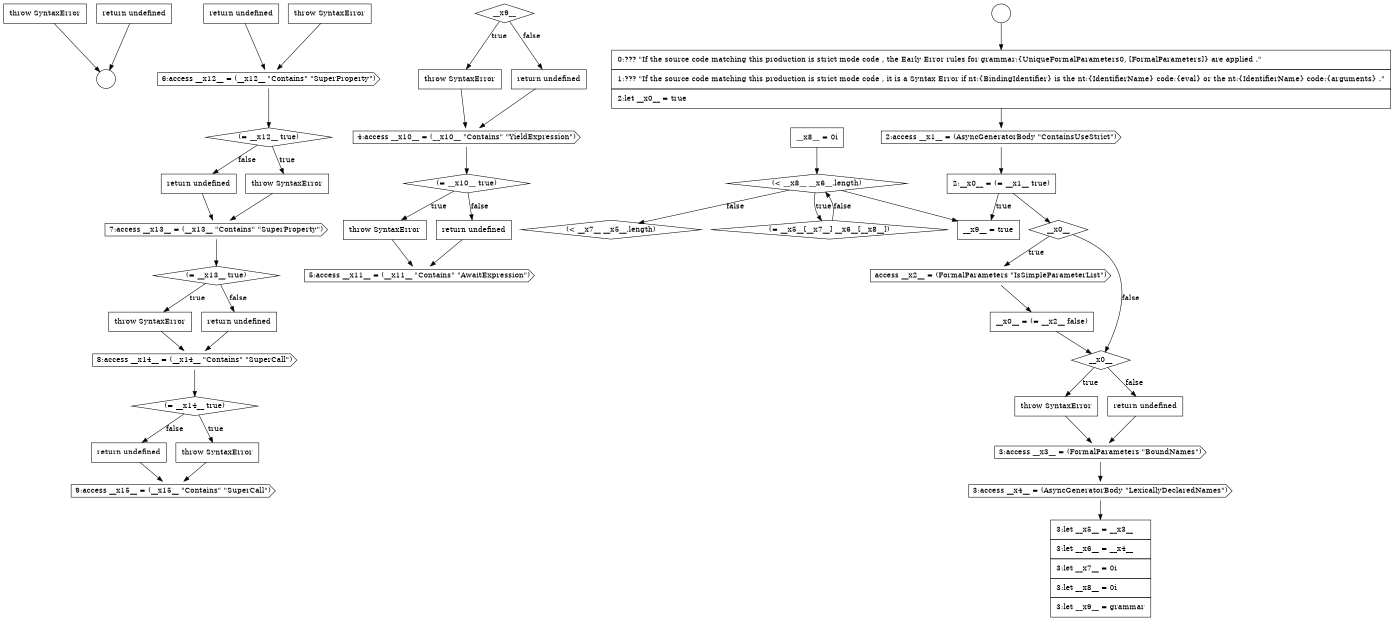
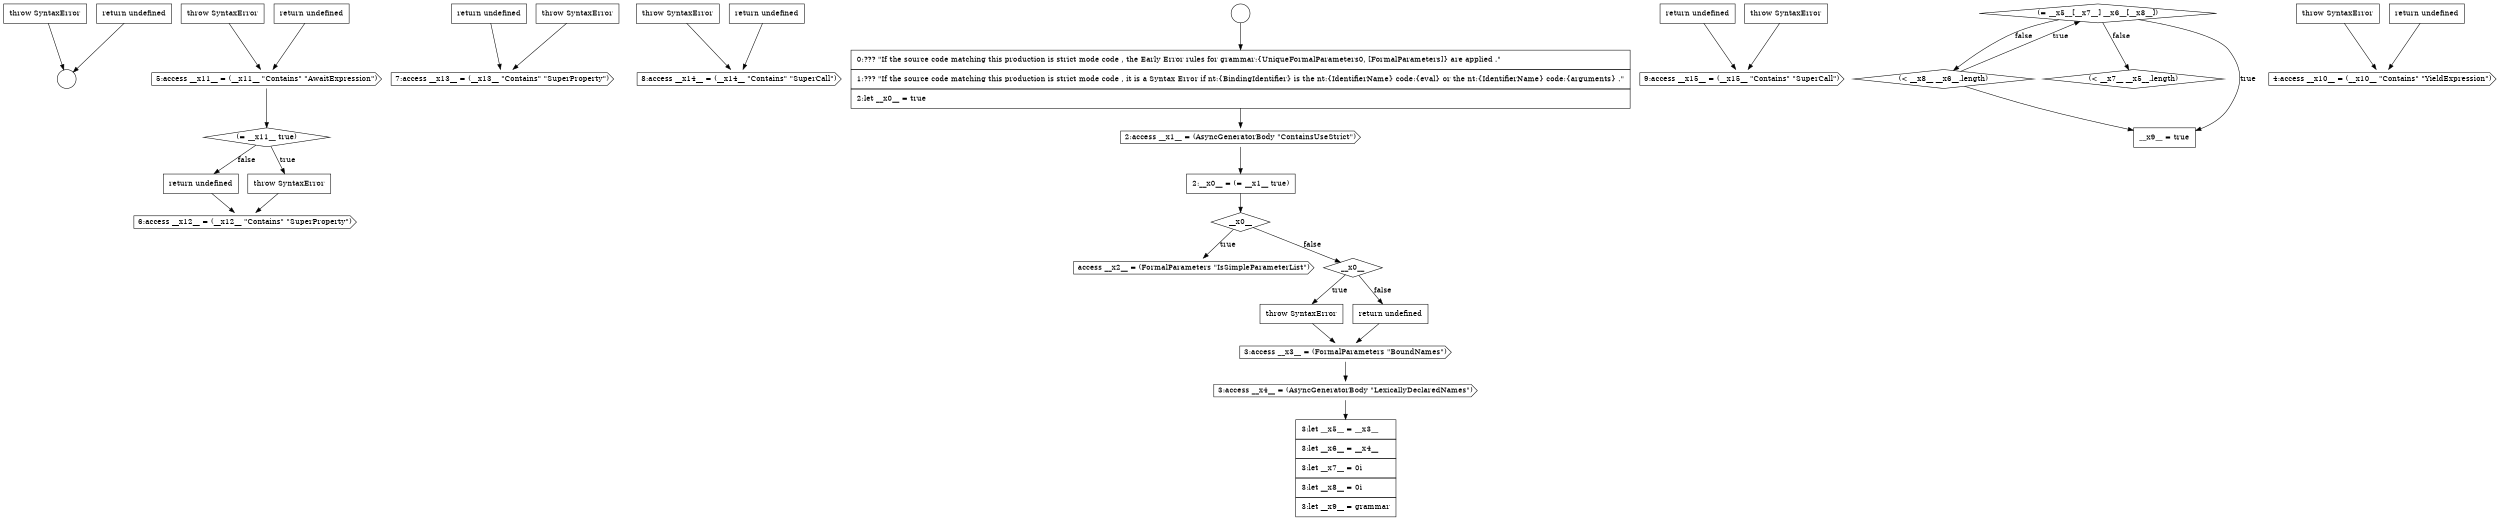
(505, 13) -> none
none -> (267, 137)
(269, 137) -> none
(817, 137) -> none
(467, 183) -> none
(996, 204) -> (2229, 51)
(717, 206) -> (2114, 44)
(216, 276) -> none
(1042, 322) -> none
(195, 406) -> none
